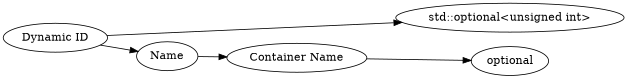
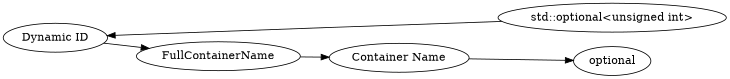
(250, 29) -> (308, 28)
(167, 56) -> (218, 56)
